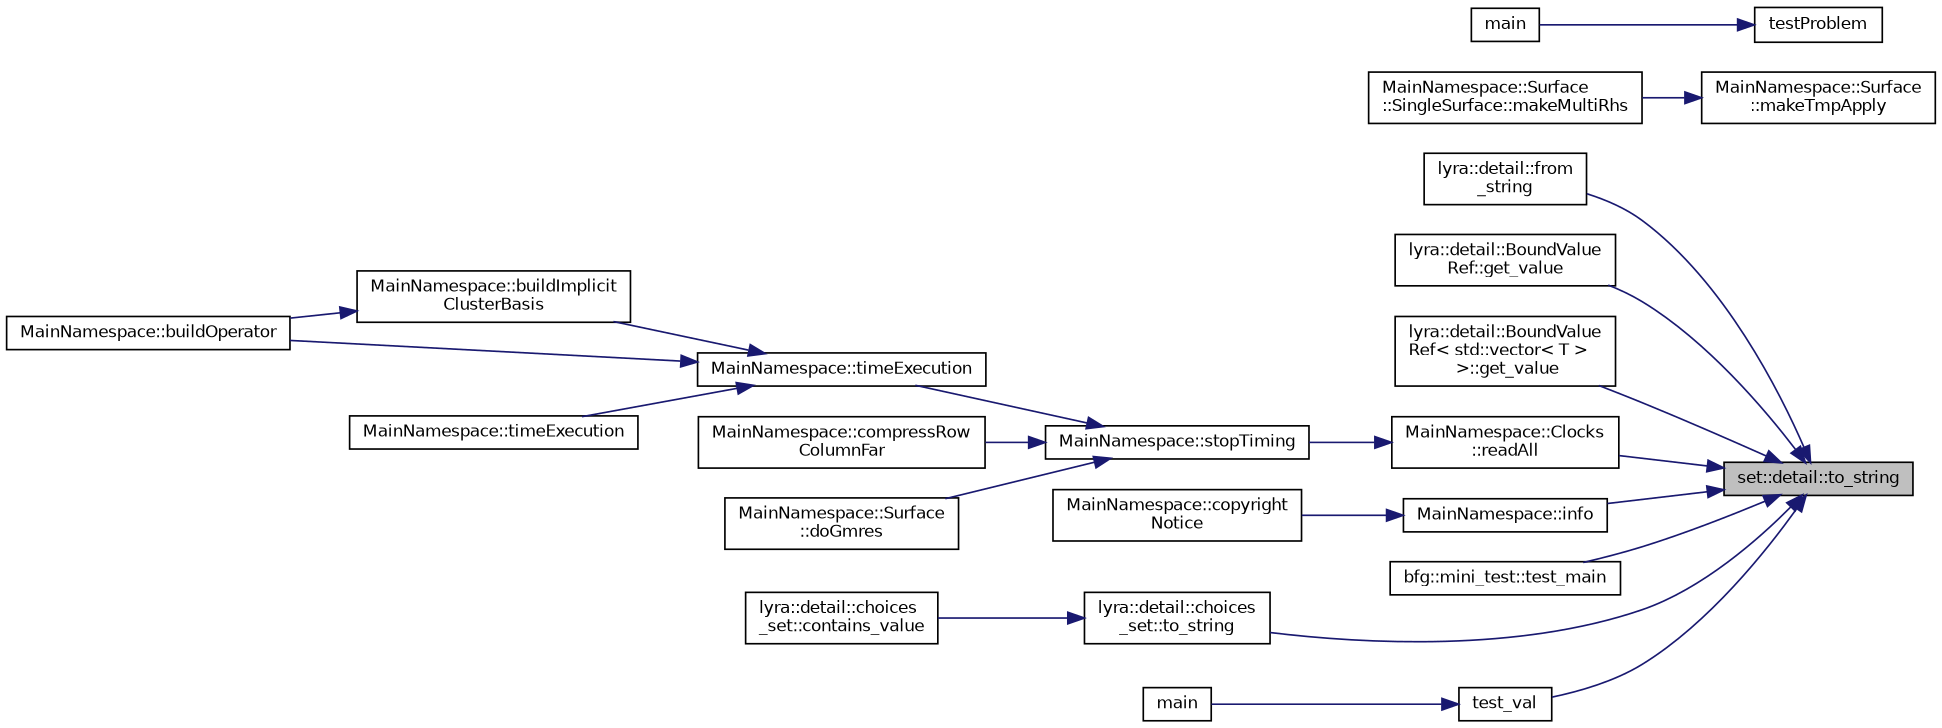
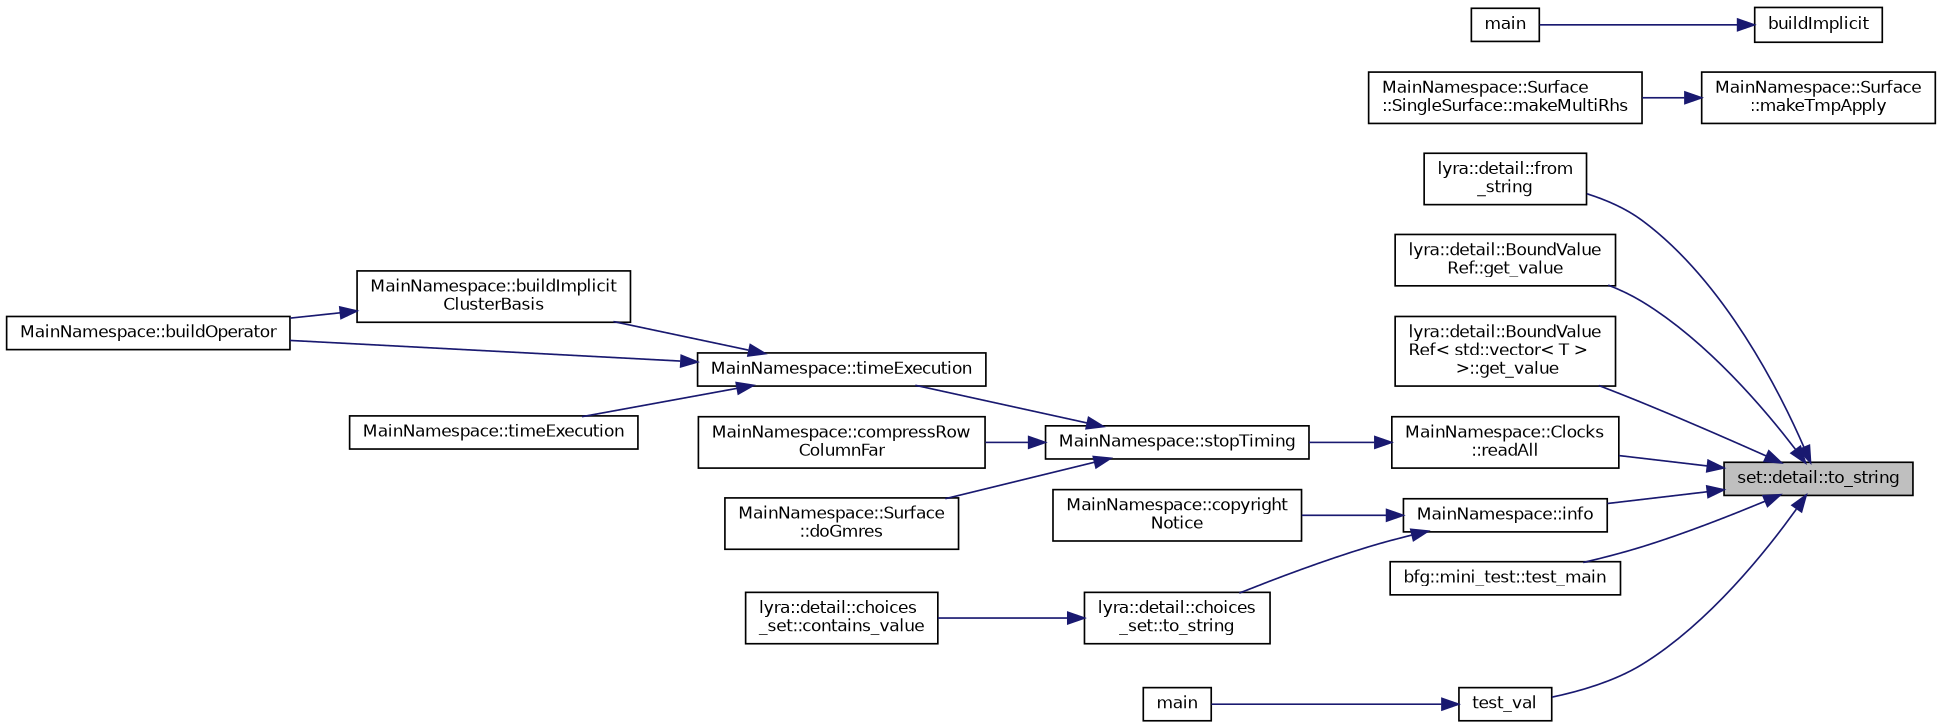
(1818, 25) -> (1818, 25)
(1548, 632) -> (1325, 561)
